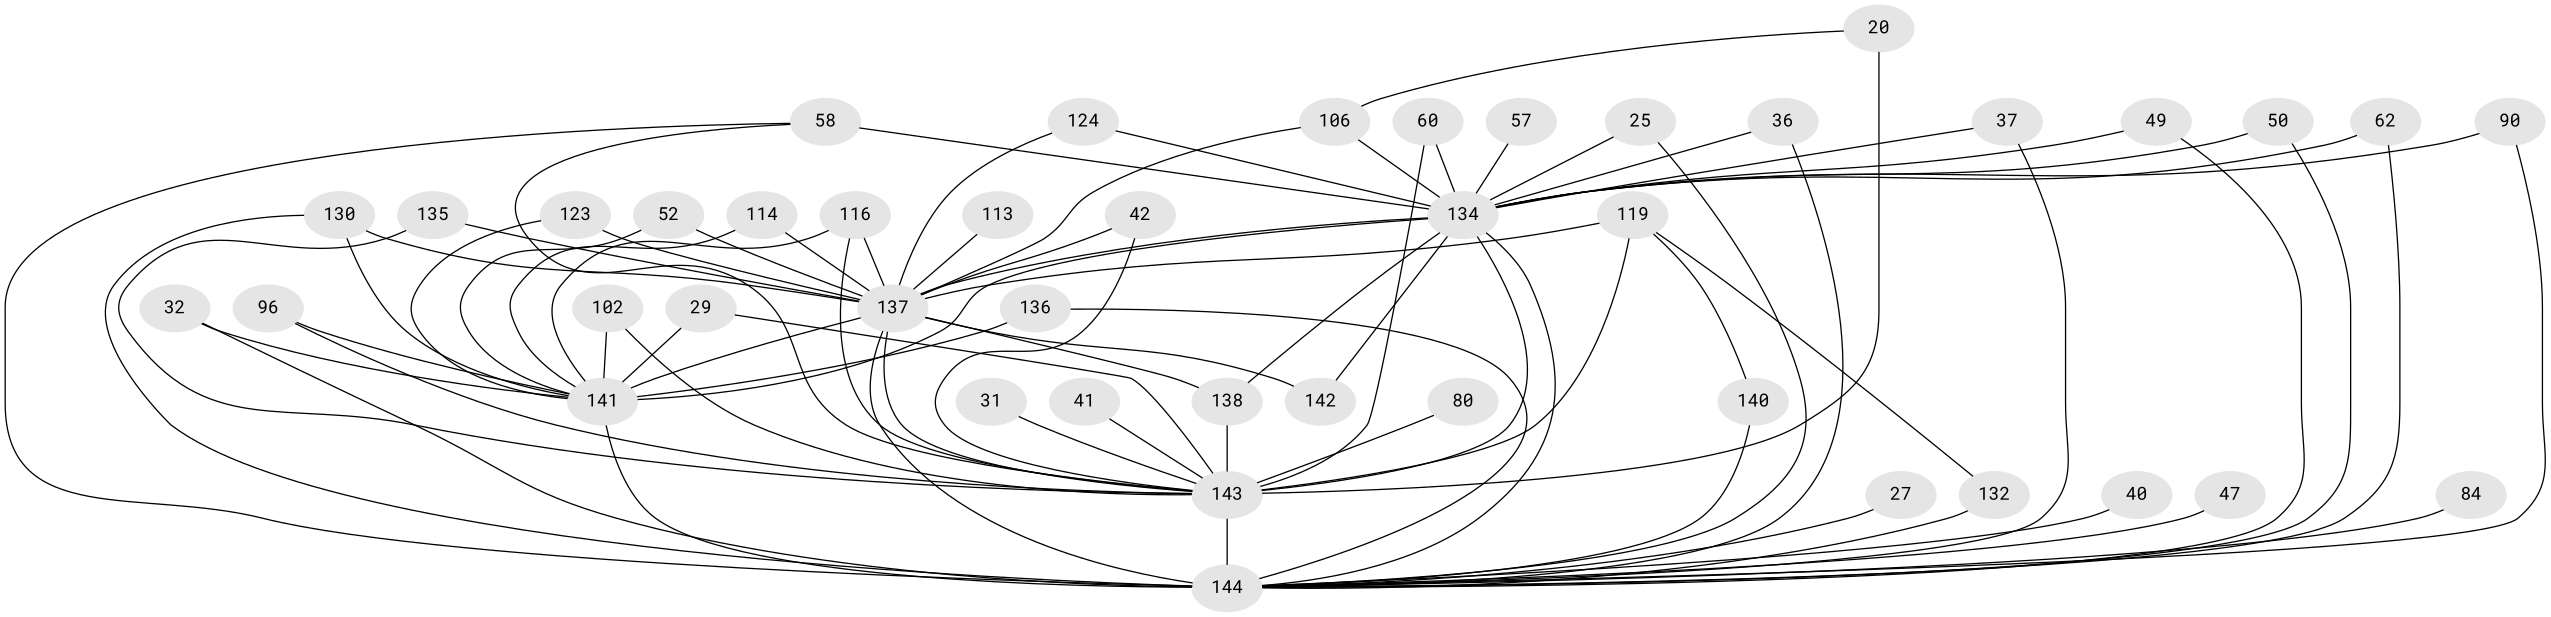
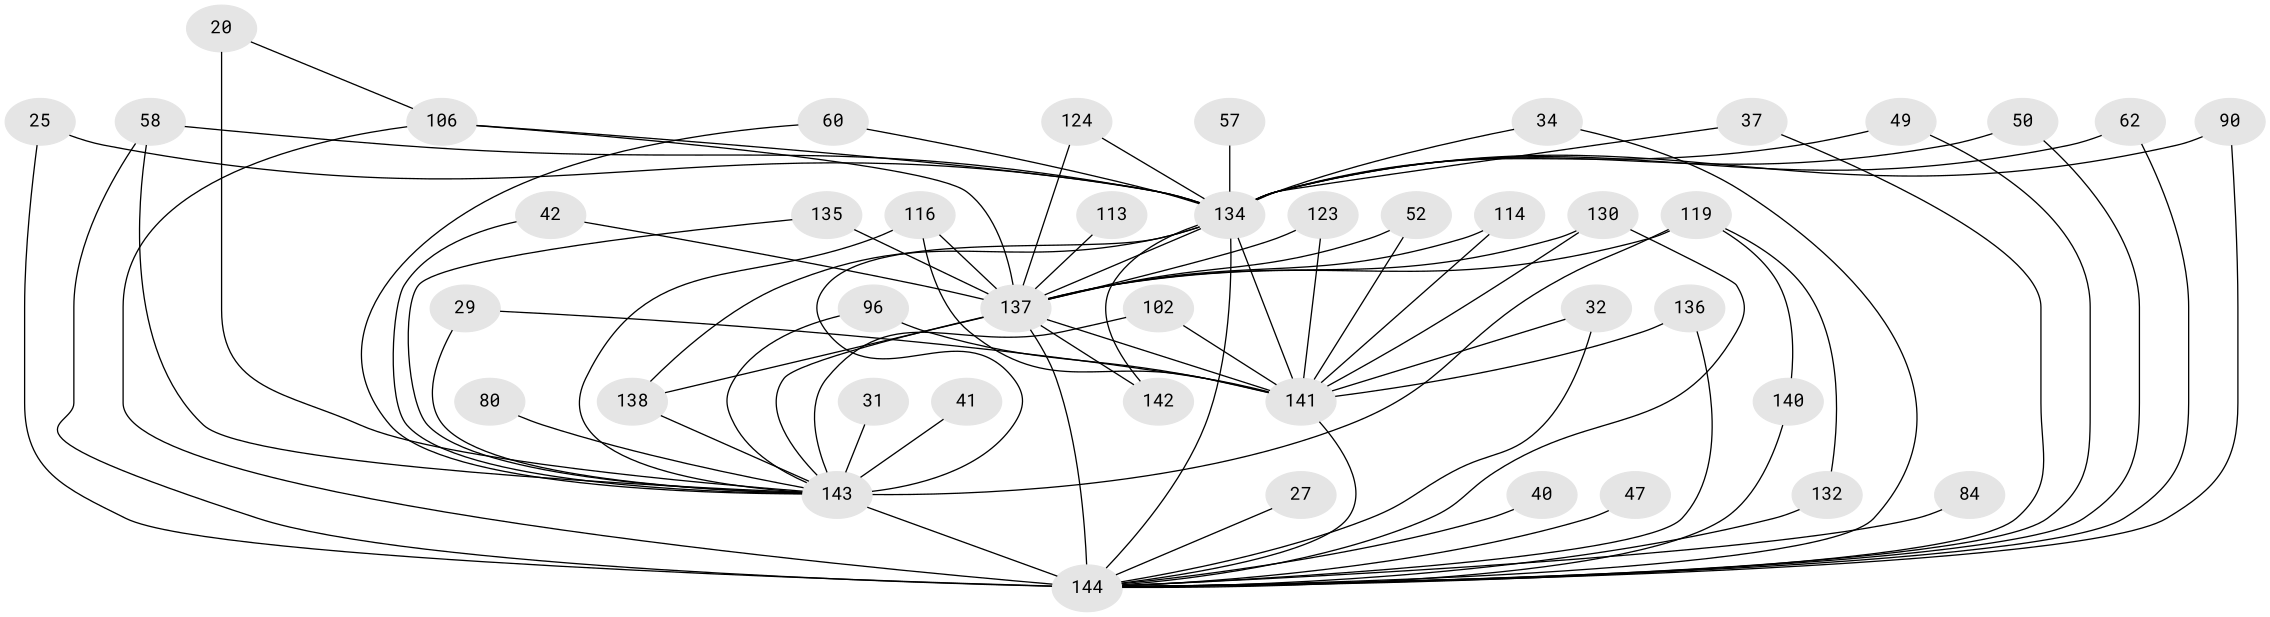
(1783, 122) -> (1547, 122)
none -> (349, 494)
